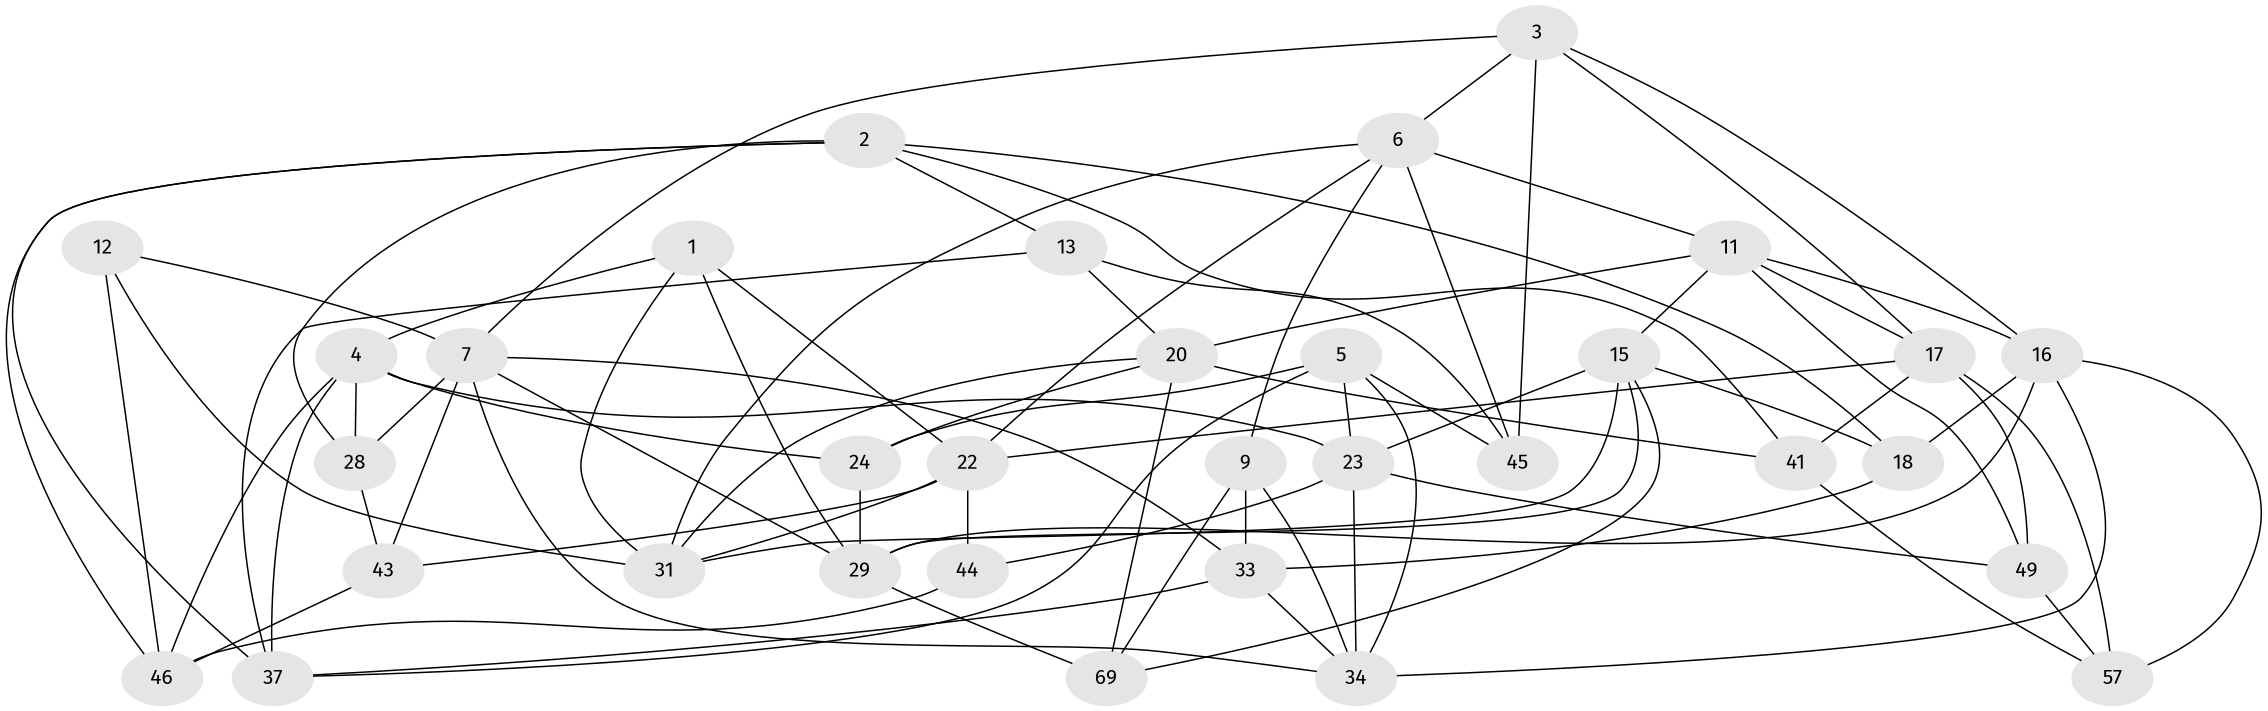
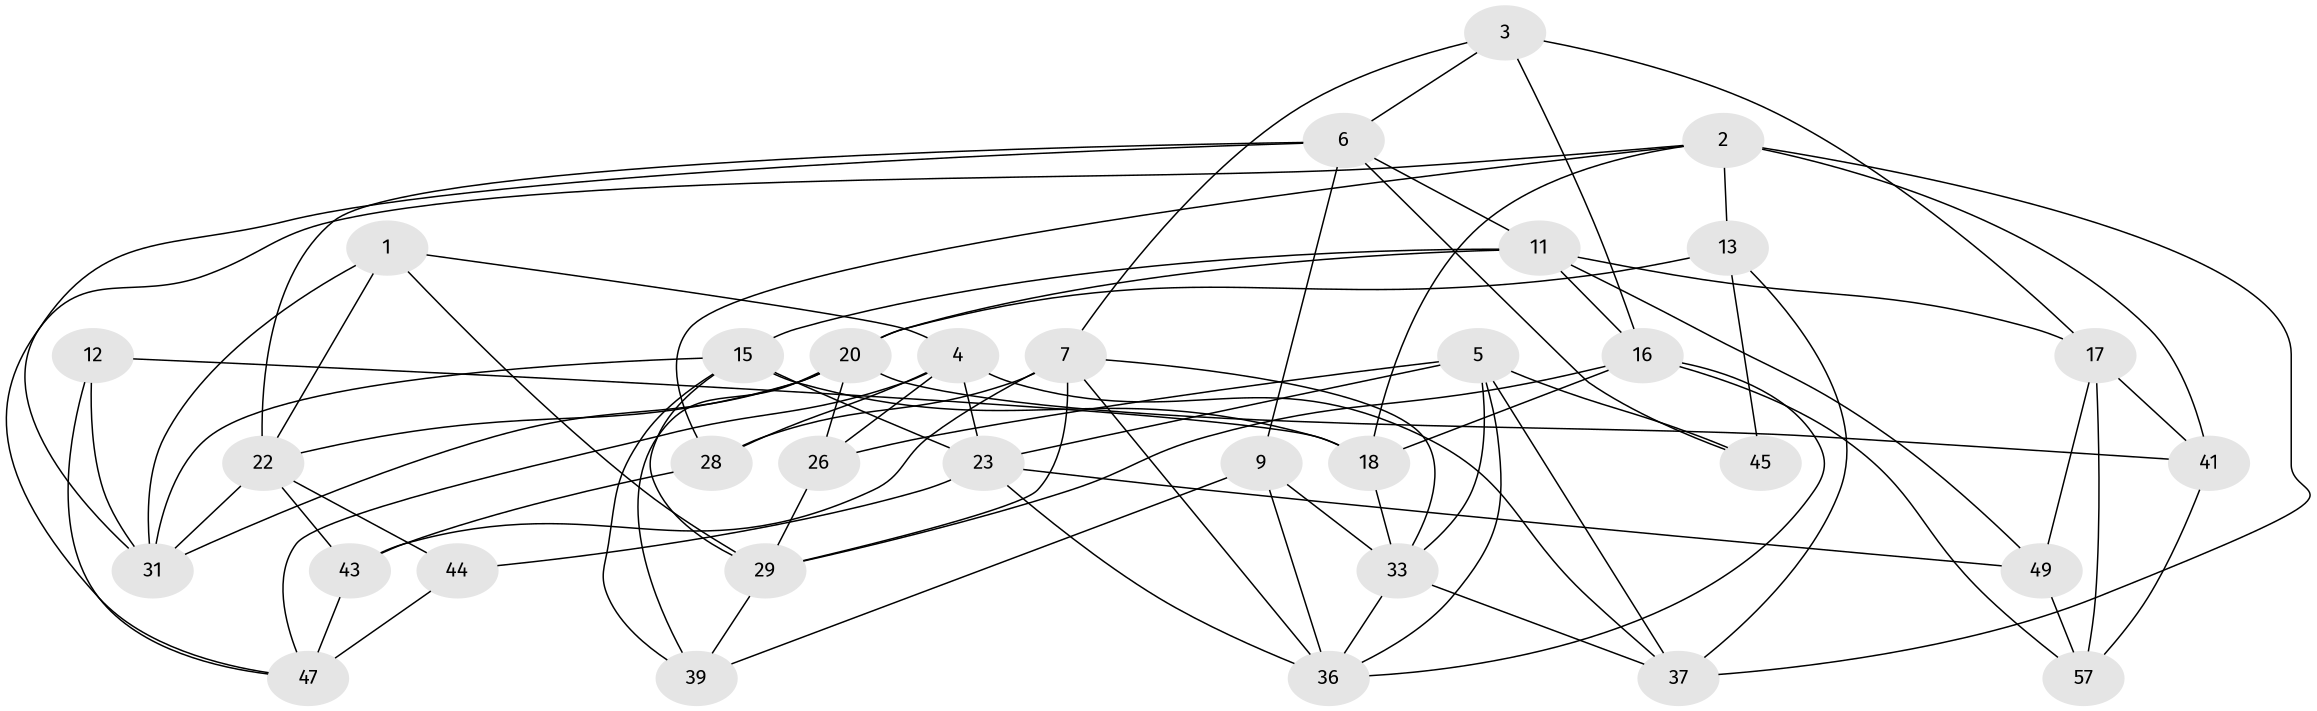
(1527, 248) -> none
(289, 292) -> (647, 384)
(1385, 415) -> (509, 421)
(860, 463) -> (819, 463)
none -> (1474, 484)
(162, 678) -> (308, 678)
(1107, 678) -> (697, 678)
(1356, 678) -> (1329, 678)
